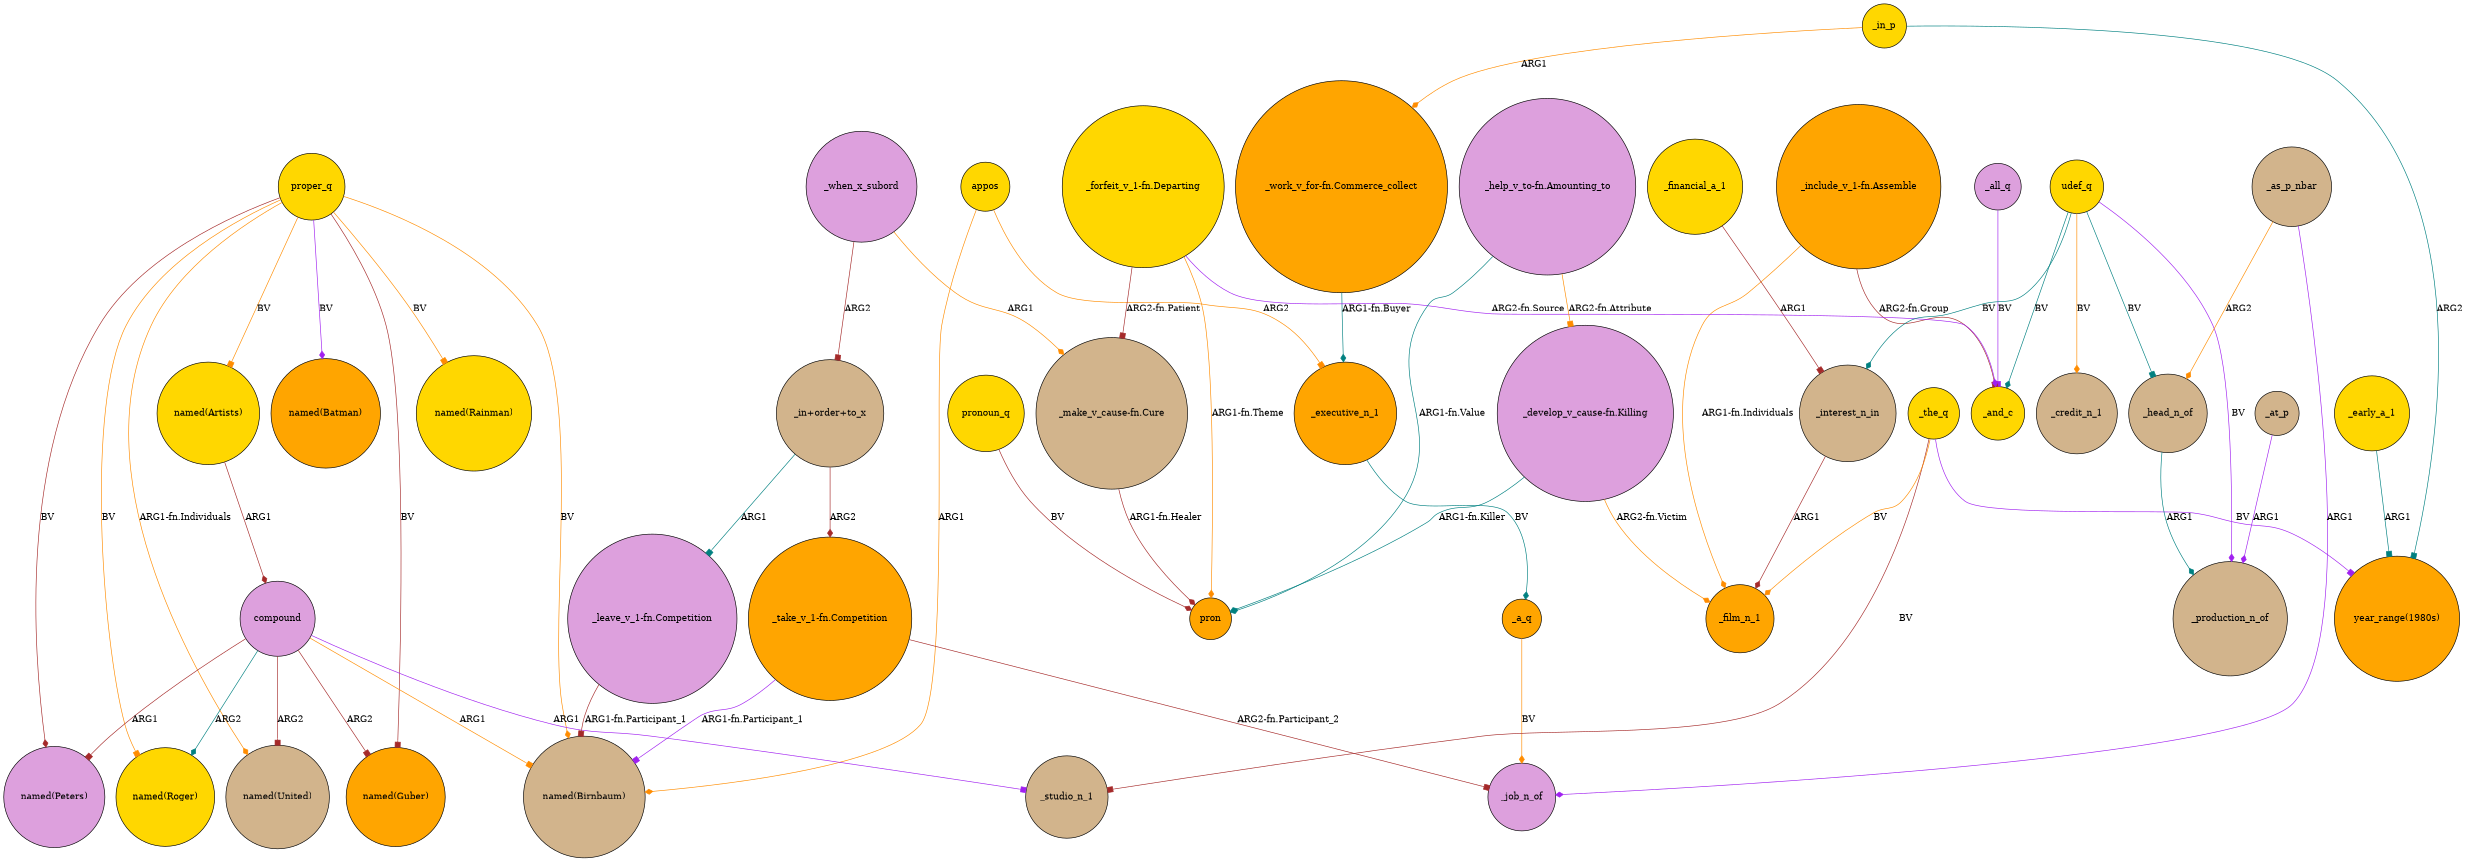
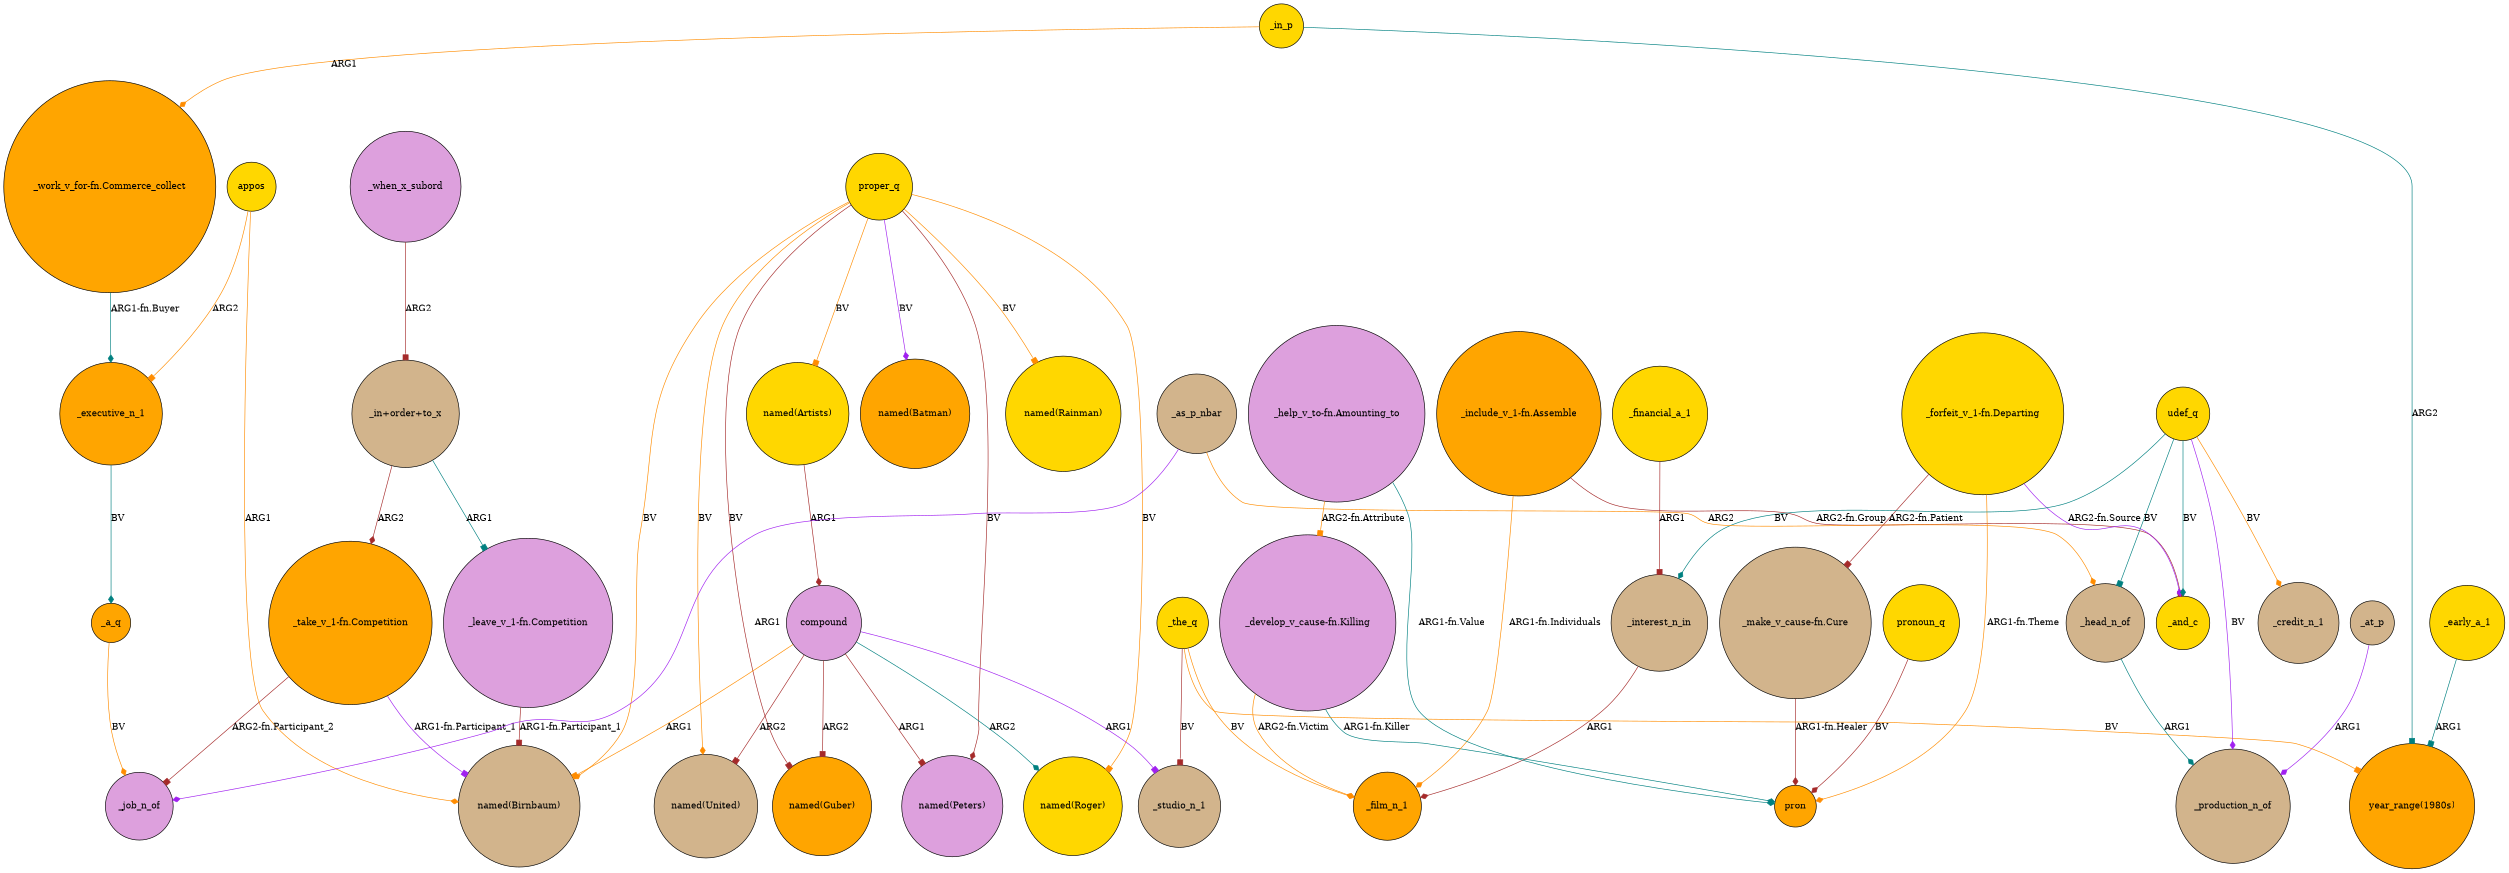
(1998, 187) -> none
(969, 301) -> none
(2128, 512) -> (1751, 722)
(186, 518) -> (705, 519)
